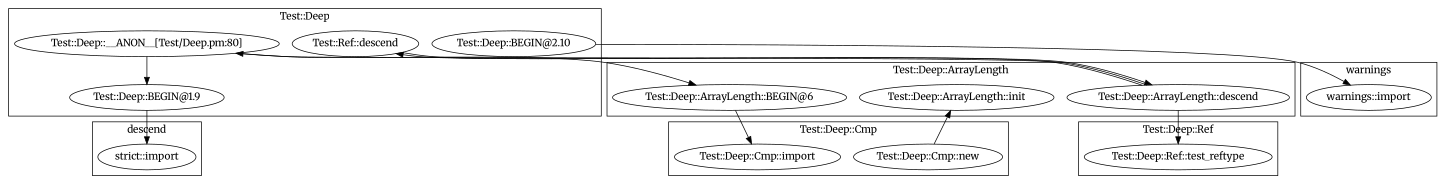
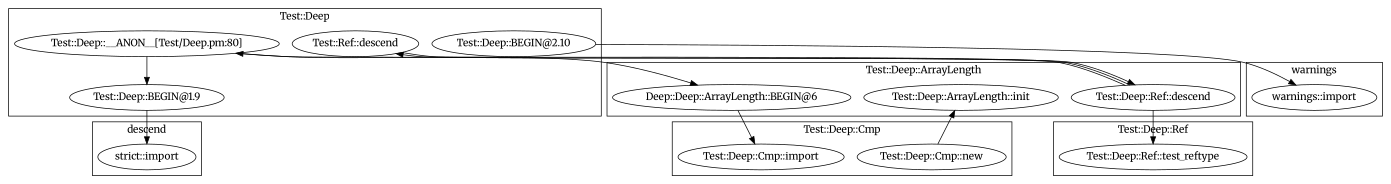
(730, 97) -> (732, 97)
(1178, 97) -> (1153, 97)
